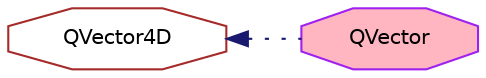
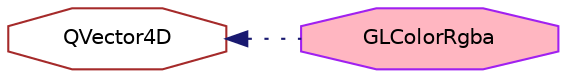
(390, 39) -> (430, 39)
